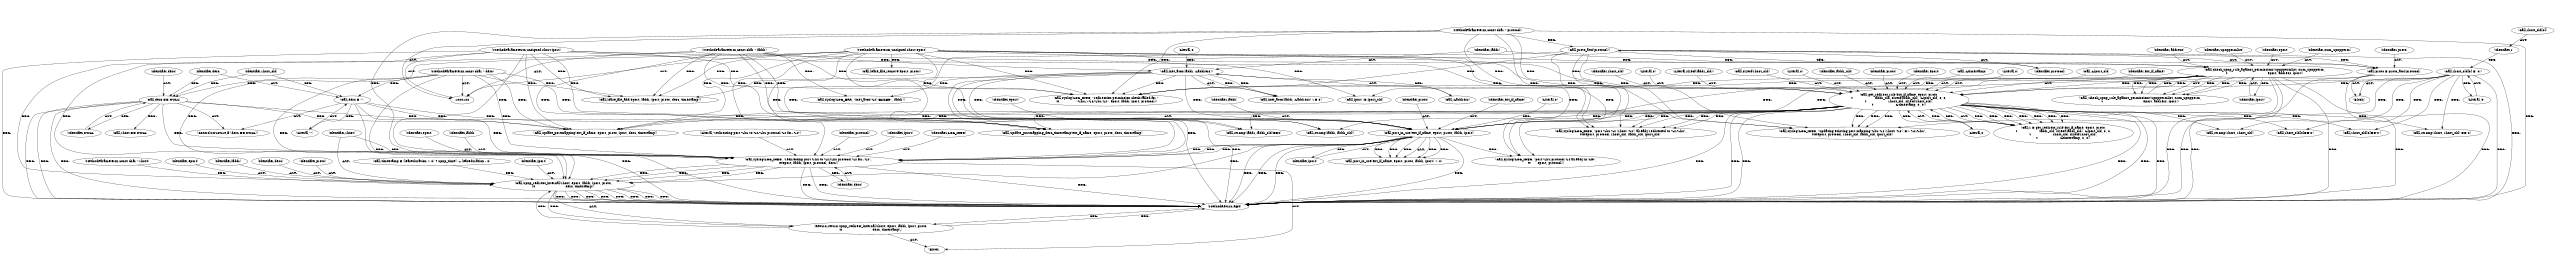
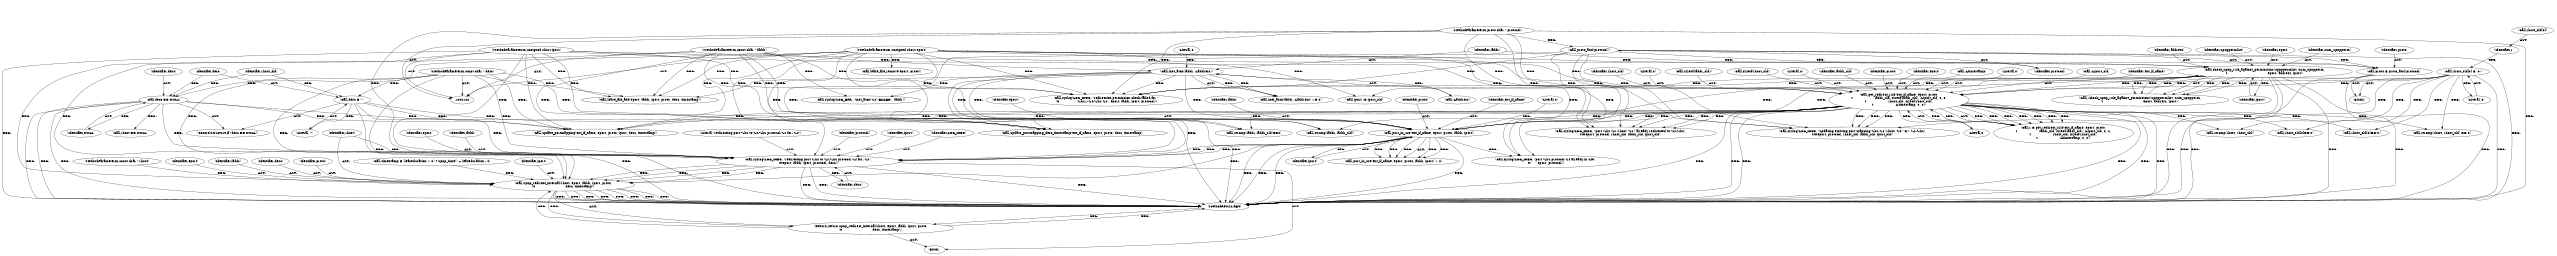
(1487, 30) -> (1487, 30)
(1694, 72) -> (1694, 72)
